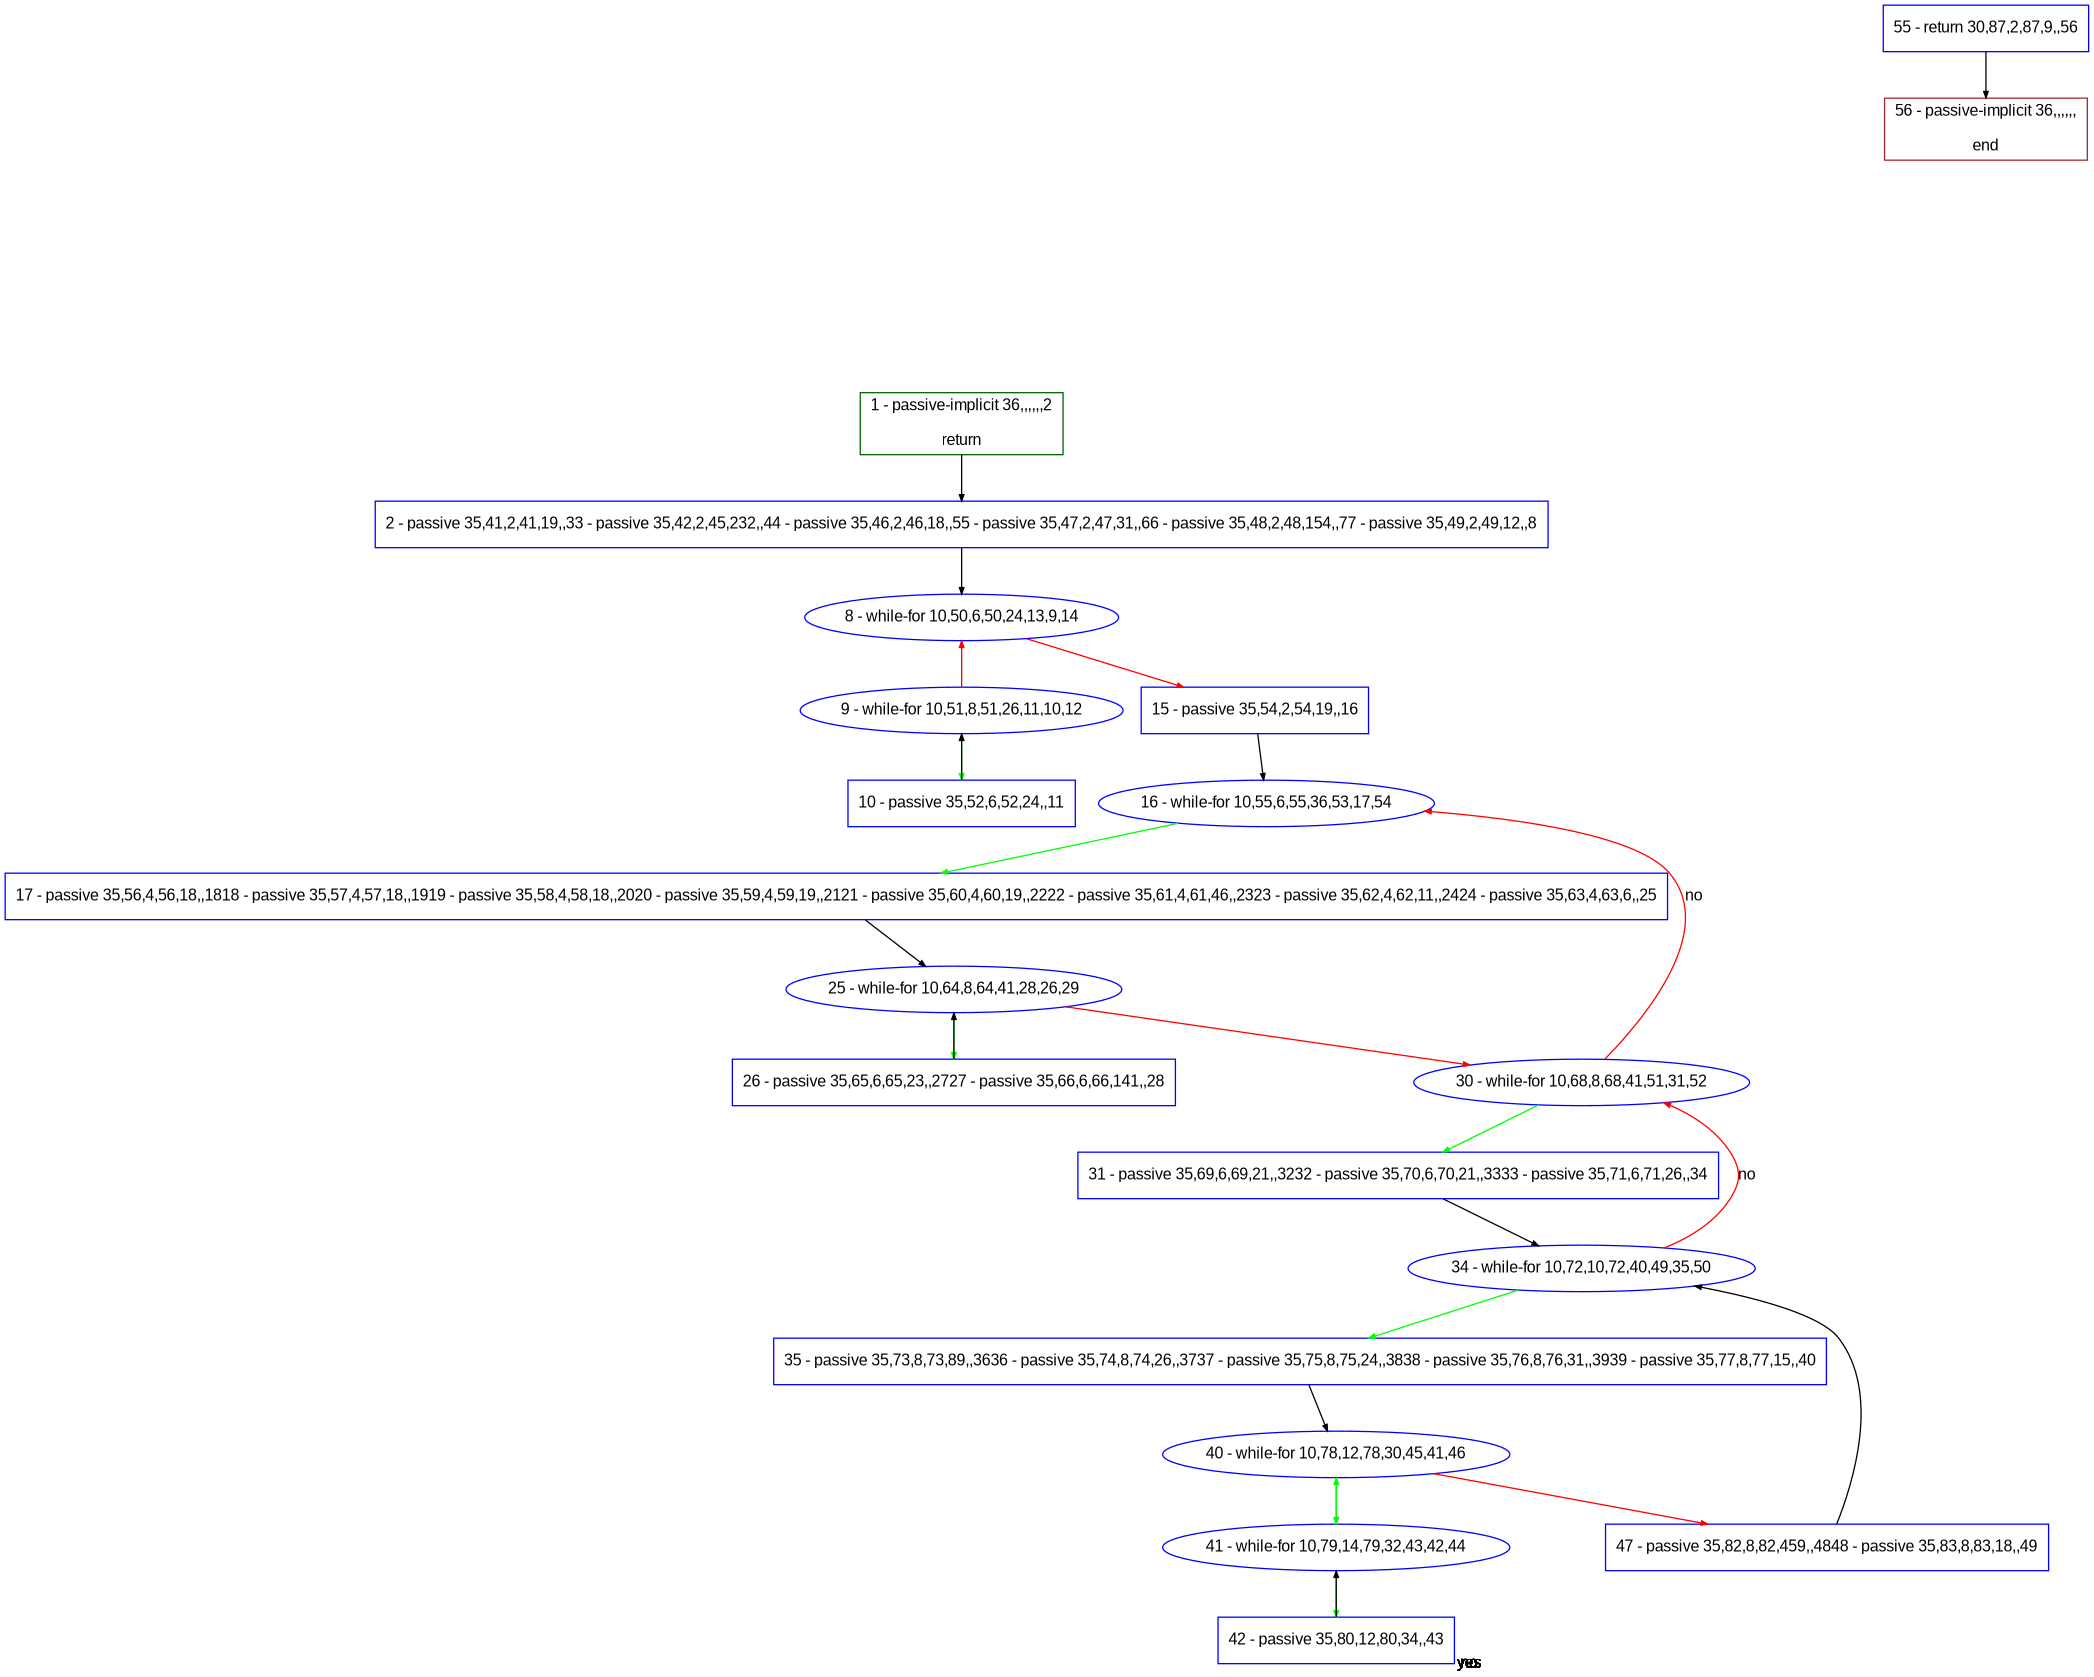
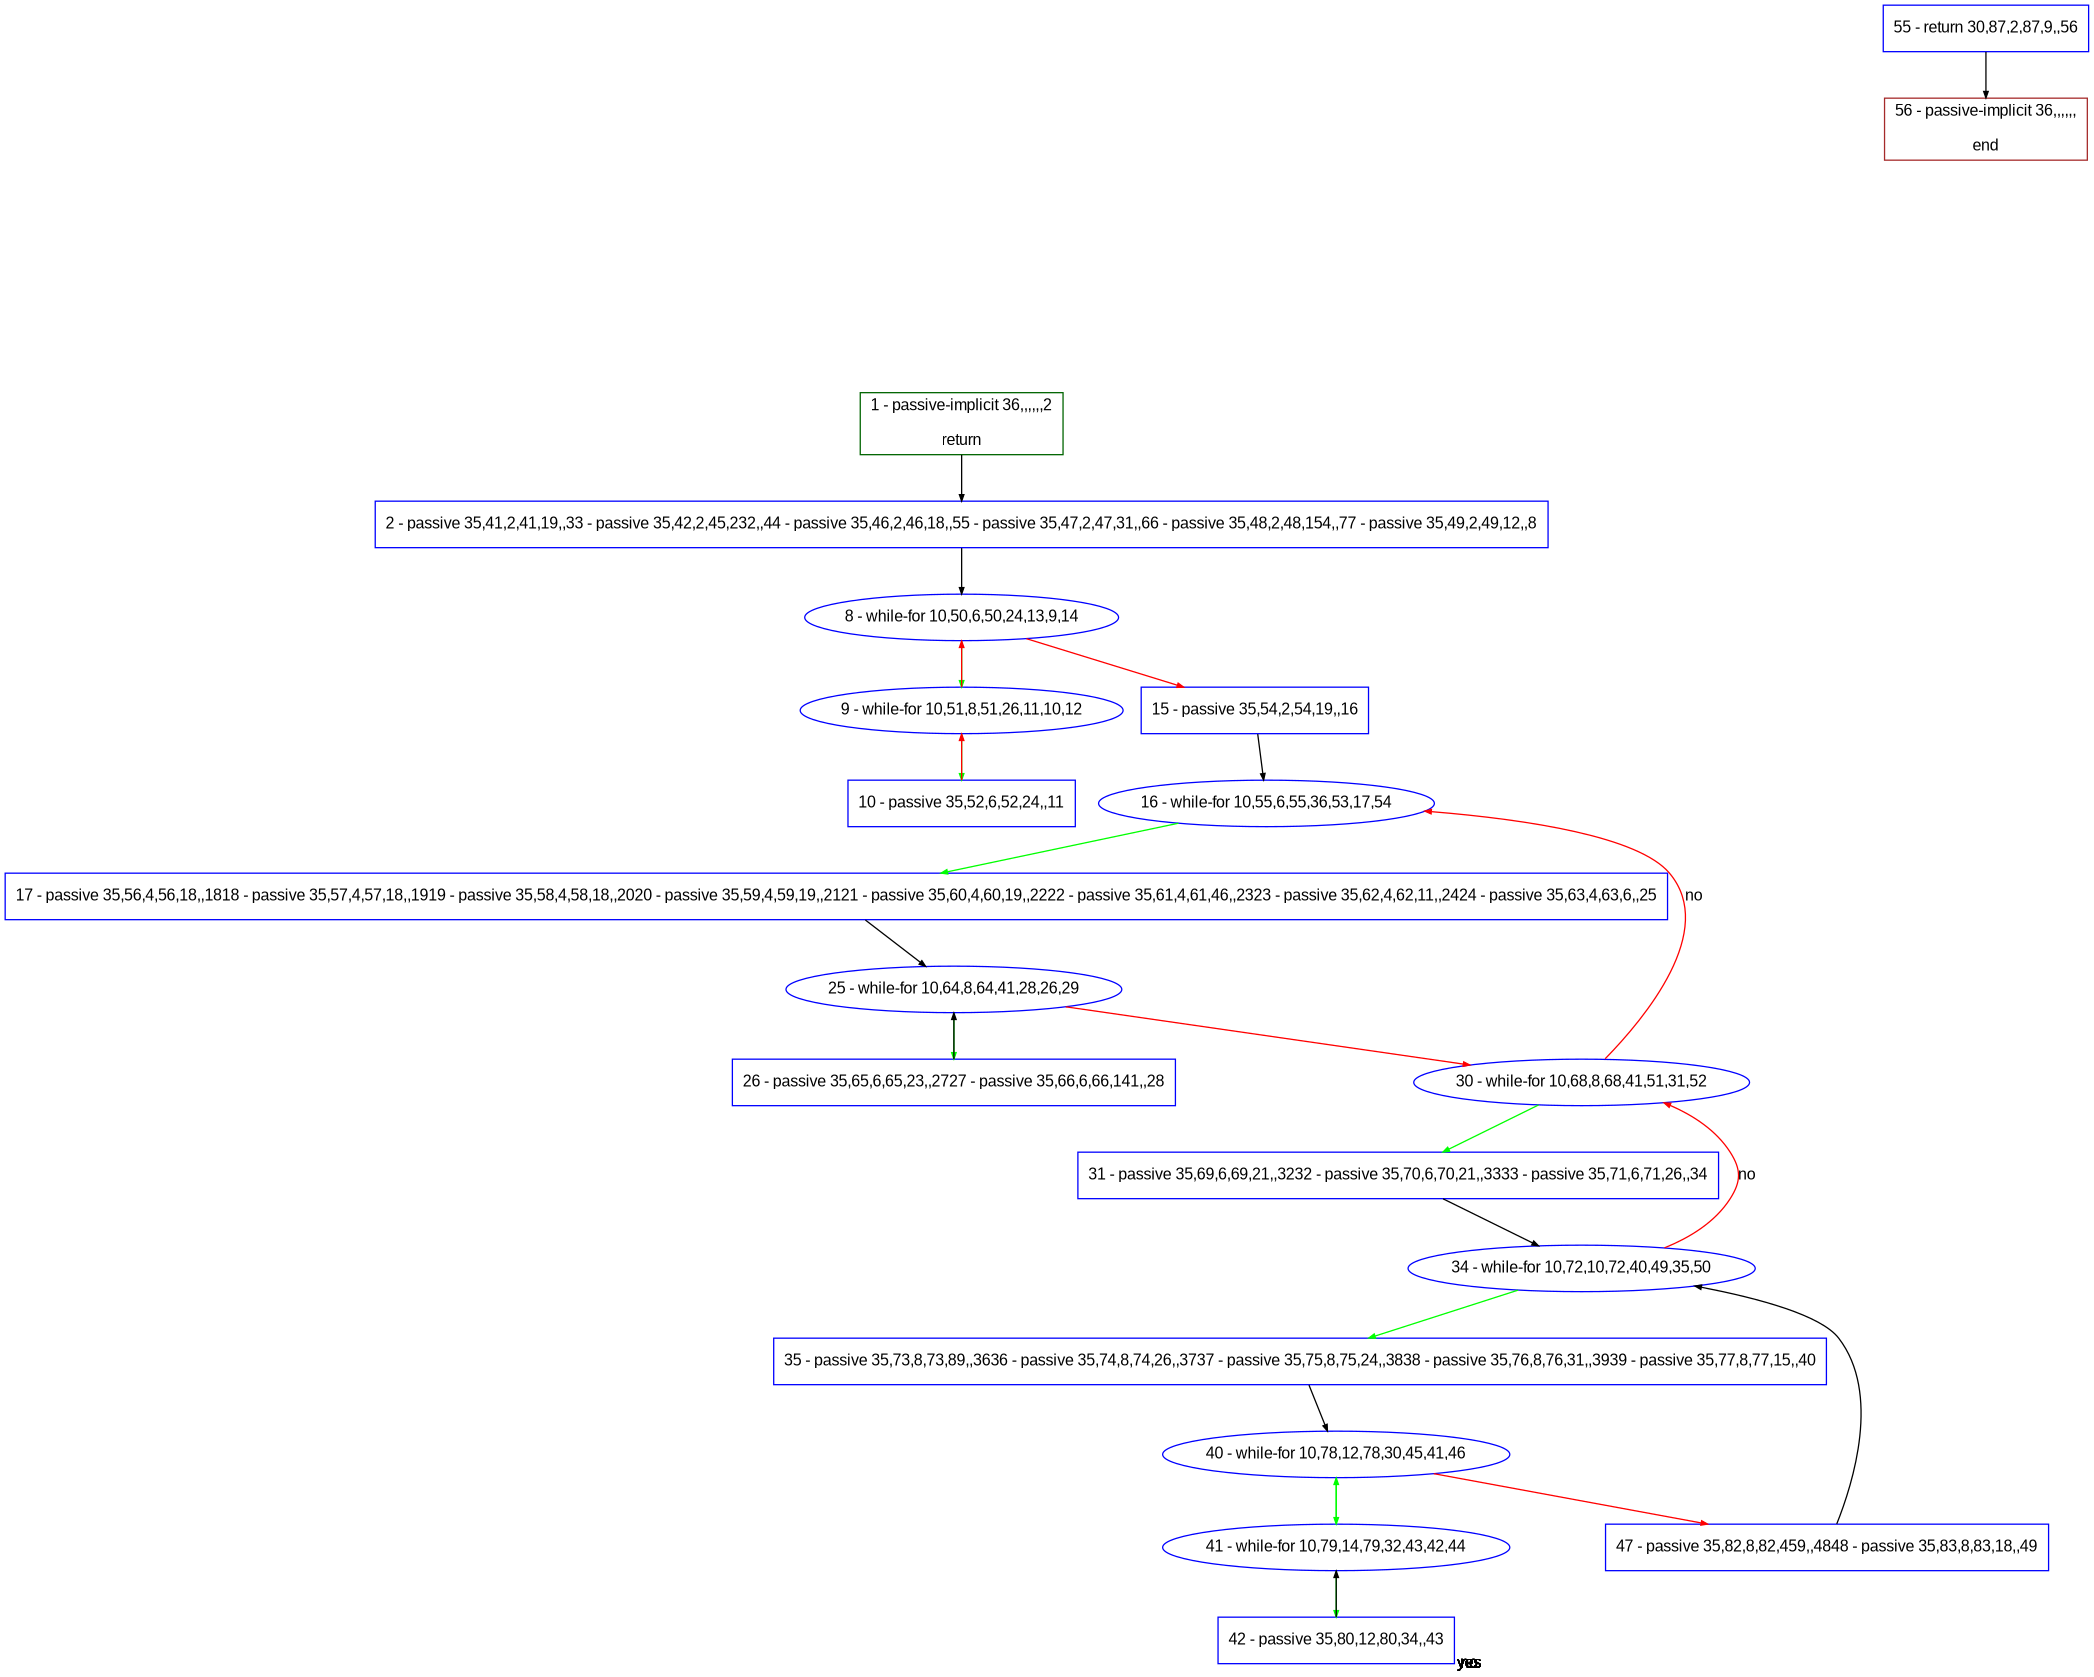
none -> (962, 661)
(962, 760) -> (962, 760)
